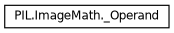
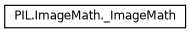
(87, 17) -> (95, 17)
